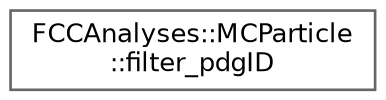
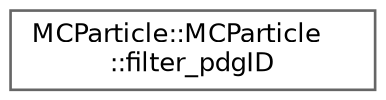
(193, 50) -> (193, 50)
